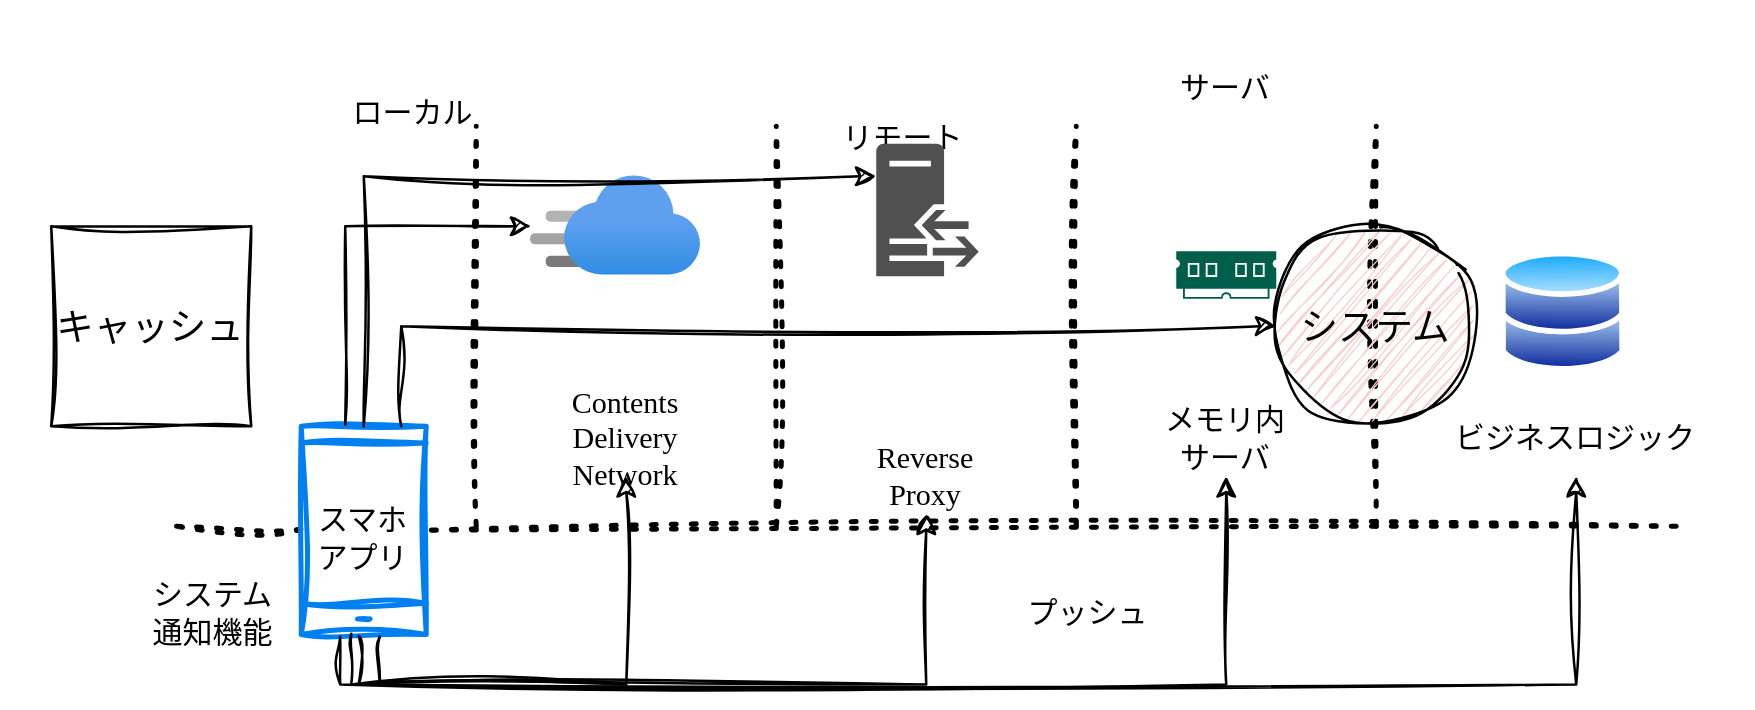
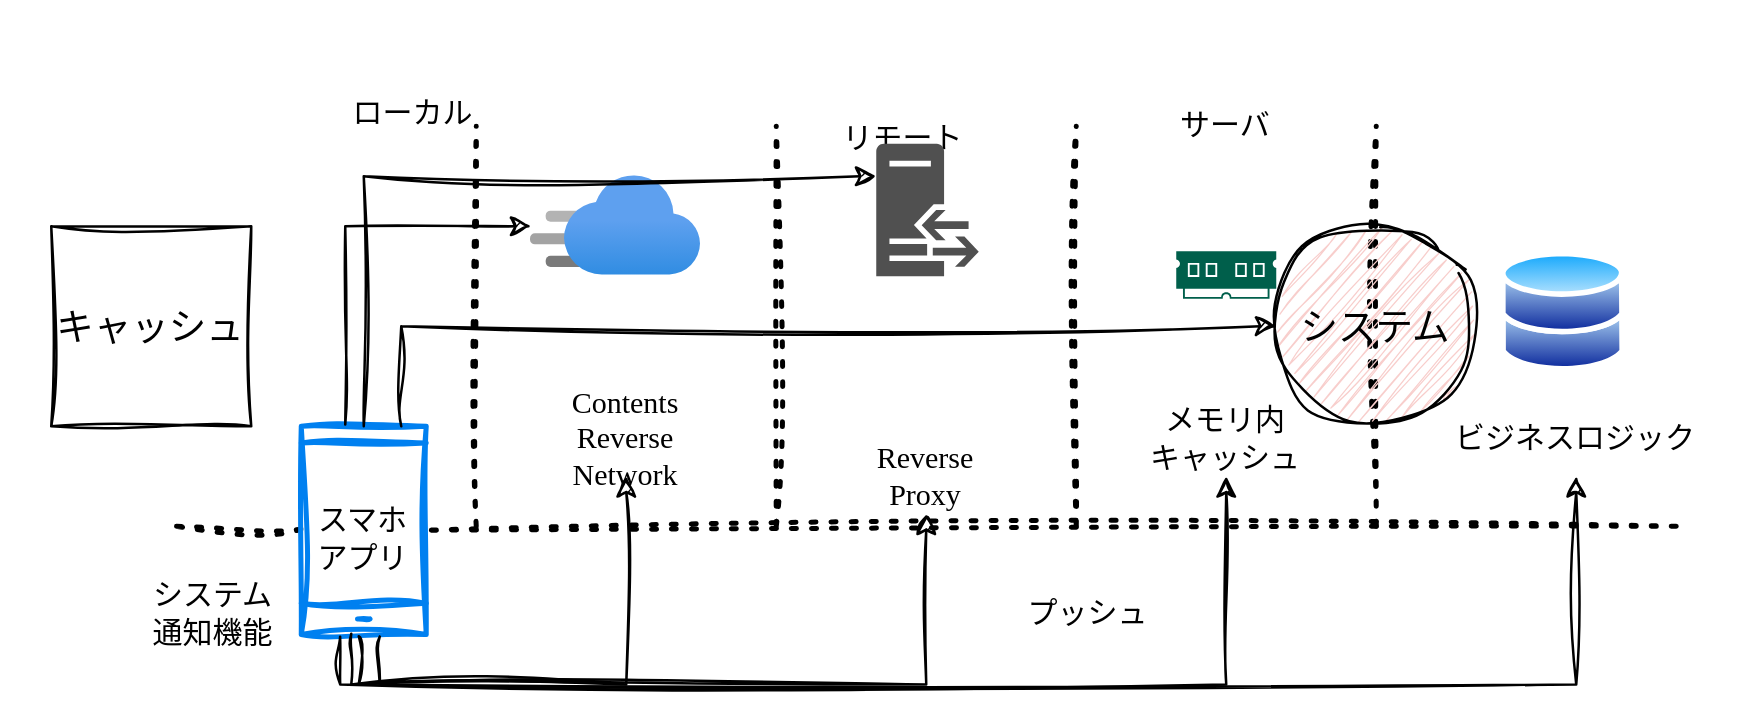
(1226, 89) -> (1226, 126)
(626, 439) -> (626, 439)
(1226, 439) -> (1226, 439)
